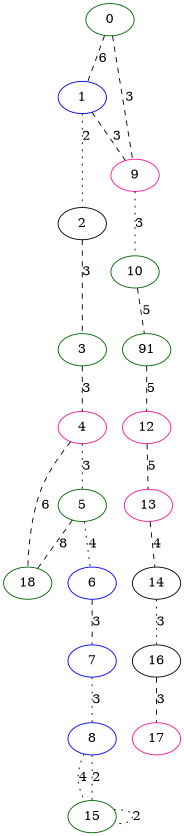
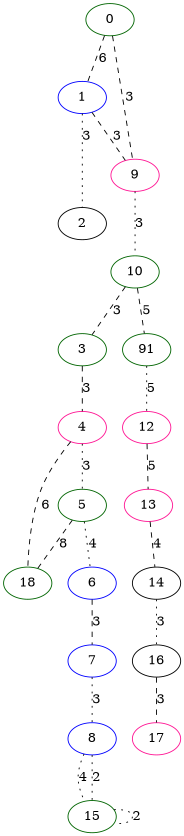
(87, 136) -> (87, 136)
(82, 287) -> (109, 311)
(147, 389) -> (147, 389)
